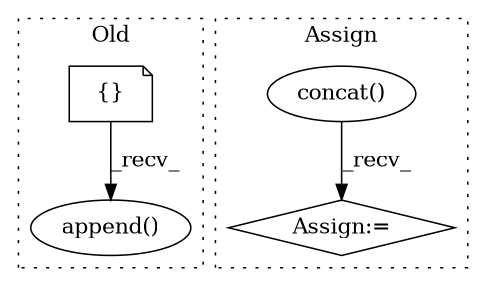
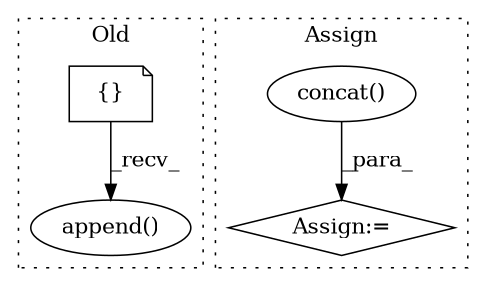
(377, 161) -> (377, 161)
